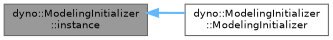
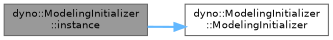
(171, 13) -> (161, 27)
